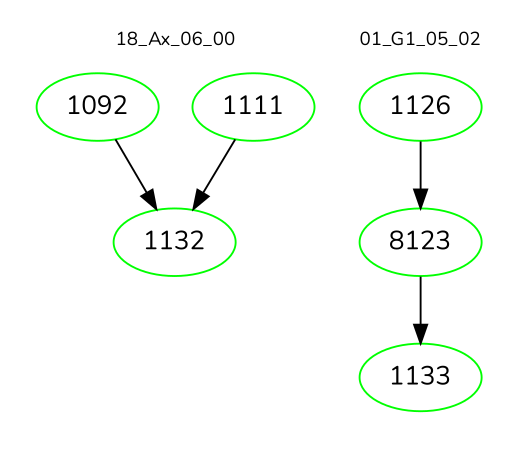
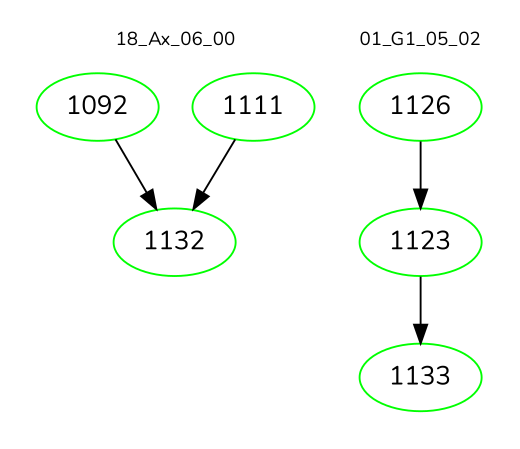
(421, 242) -> (421, 242)
